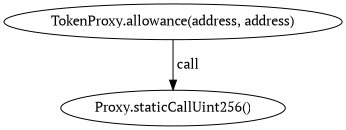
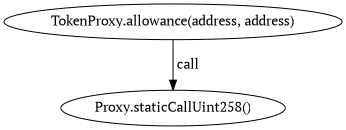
(173, 108) -> (173, 108)
